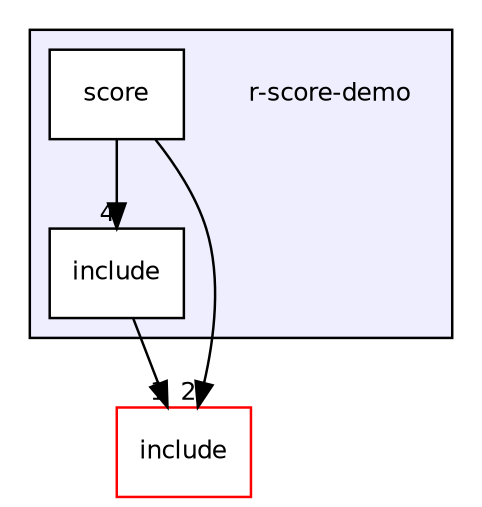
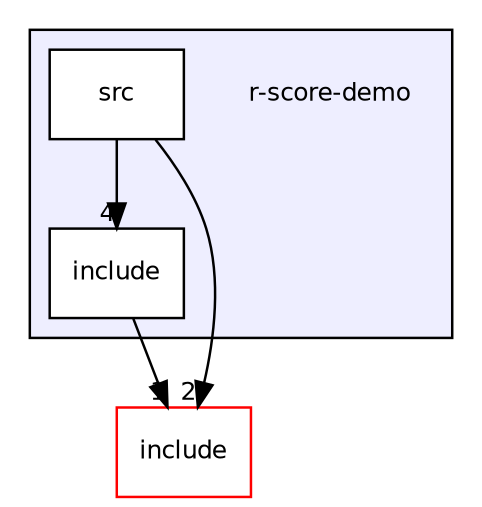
(117, 94) -> (117, 94)
